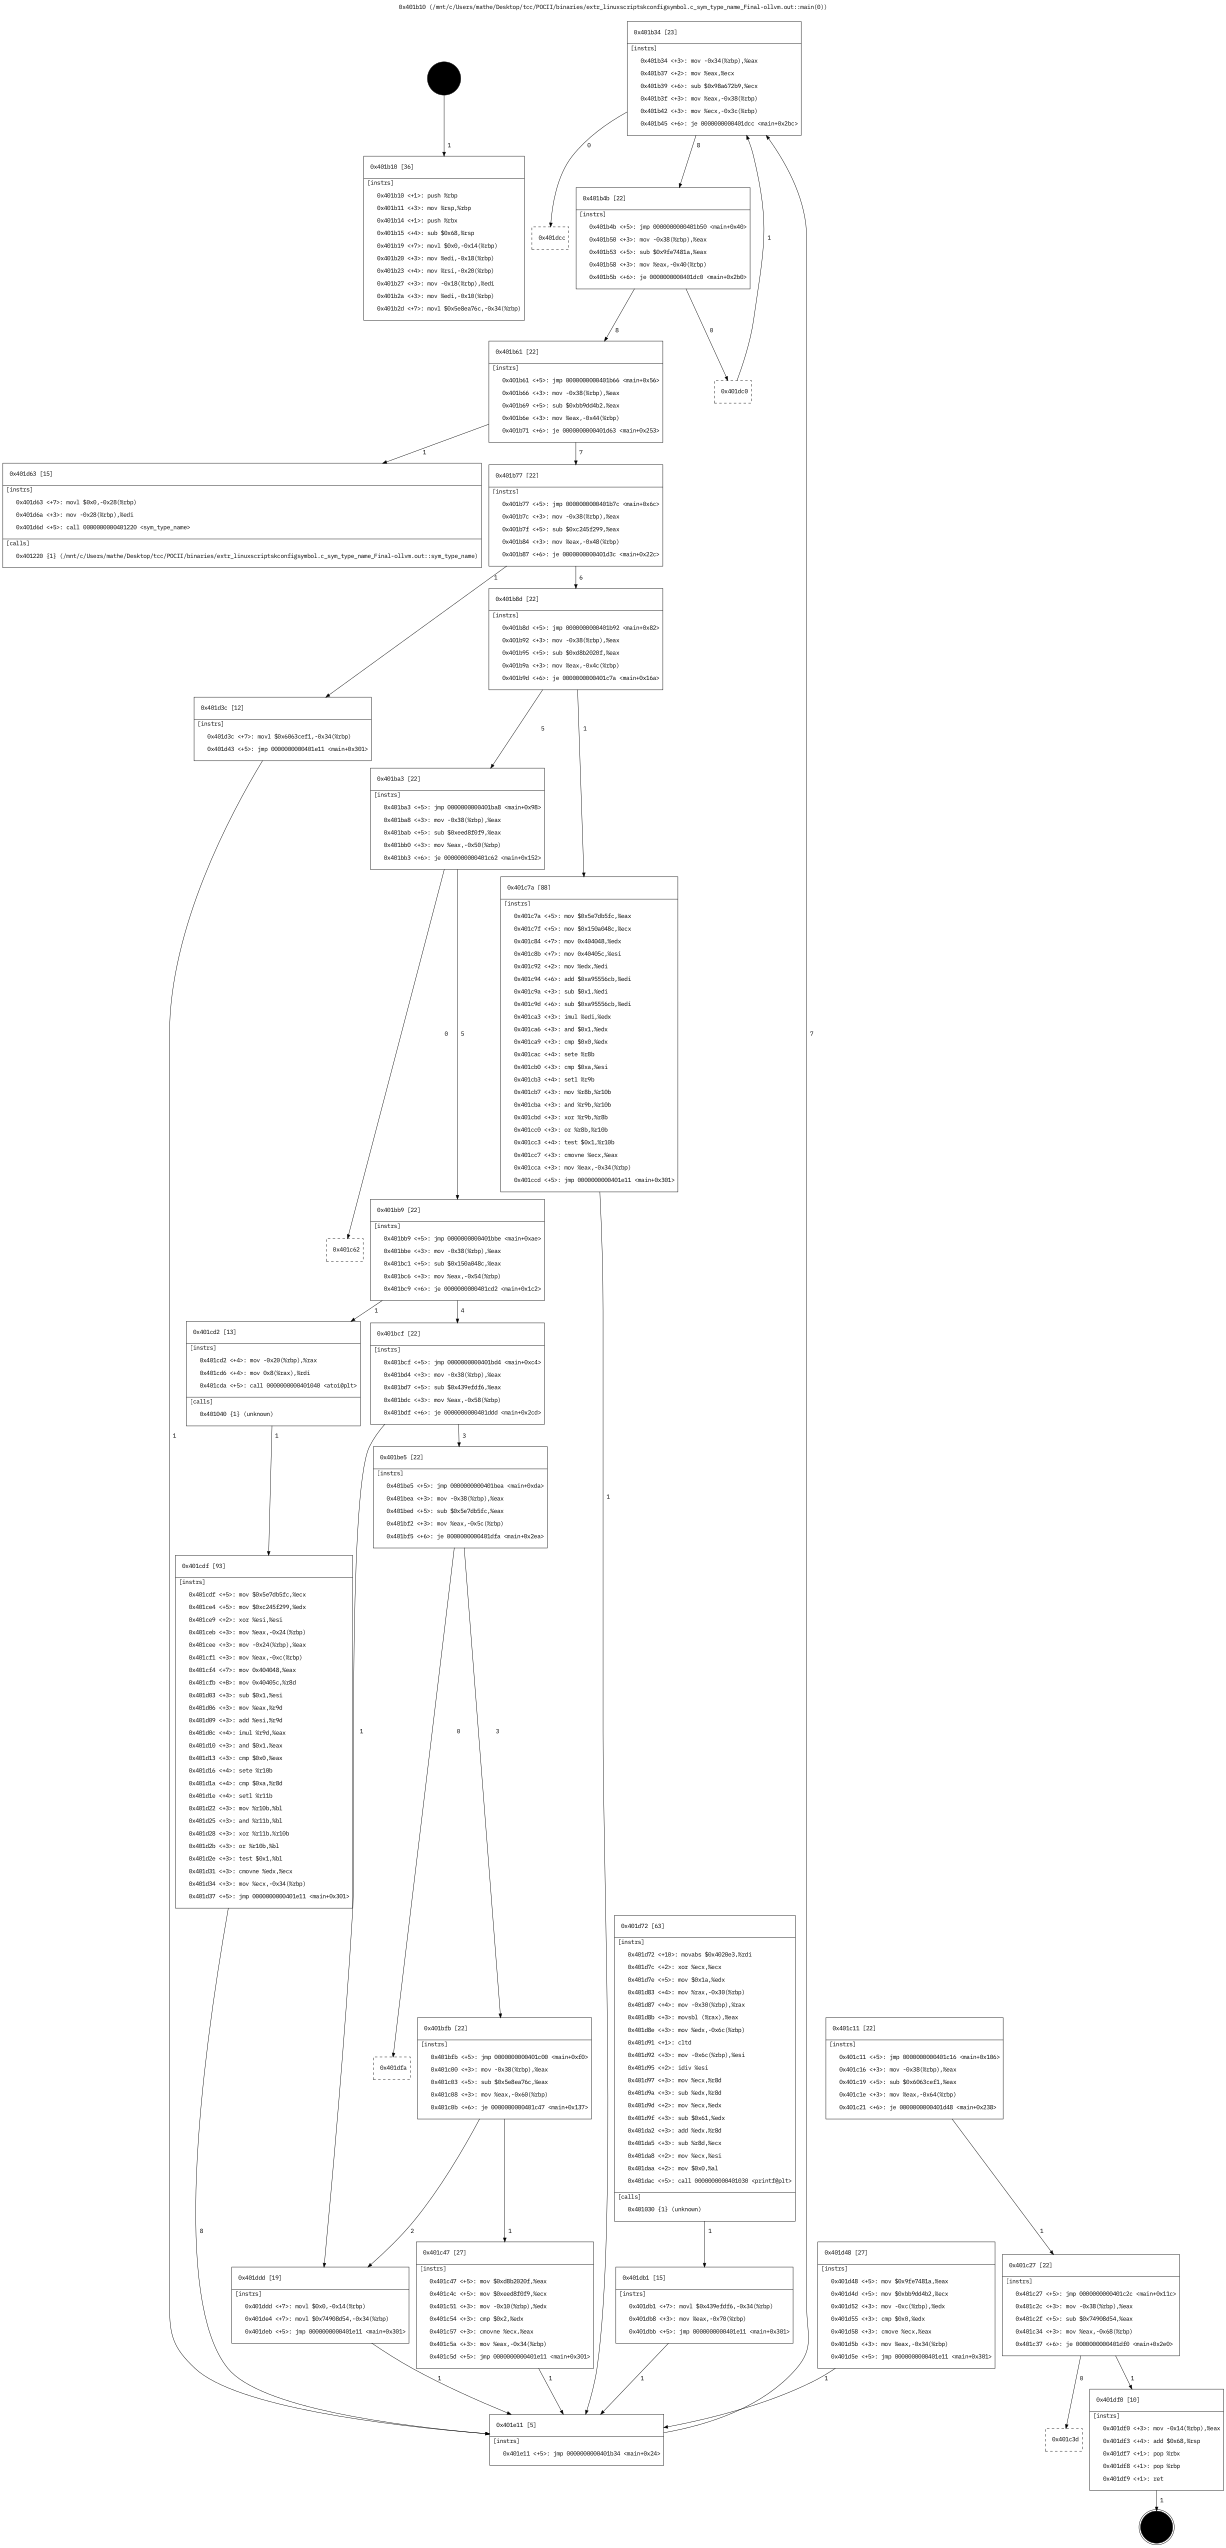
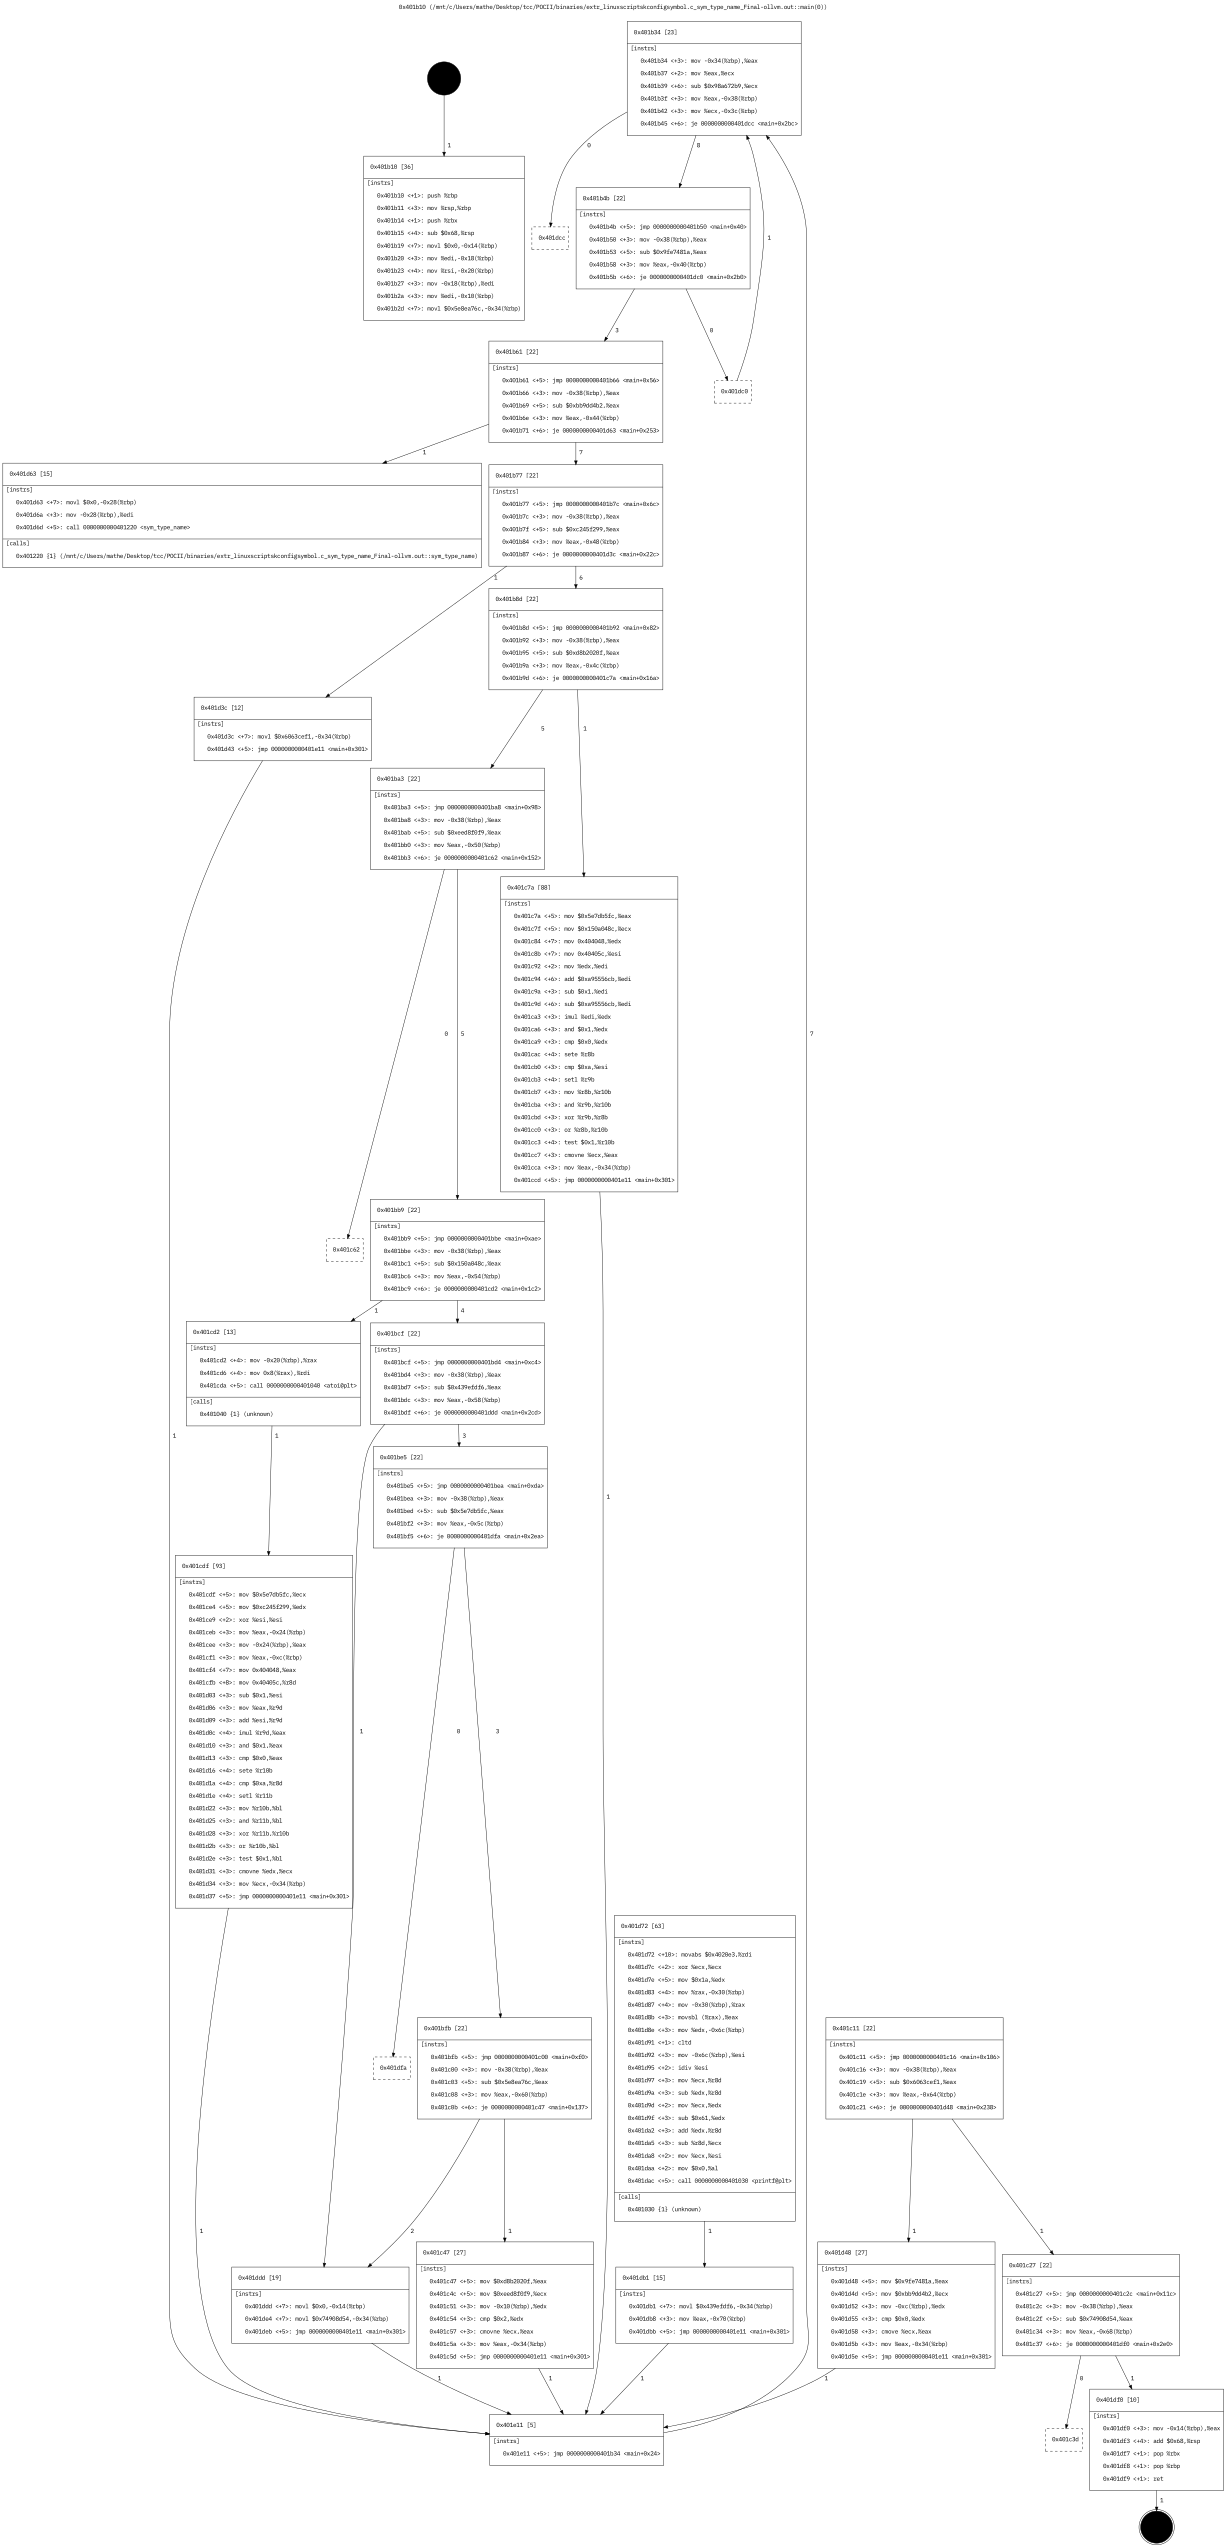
(615, 331) -> (615, 331)
none -> (911, 2178)
(200, 2232) -> (200, 2232)
